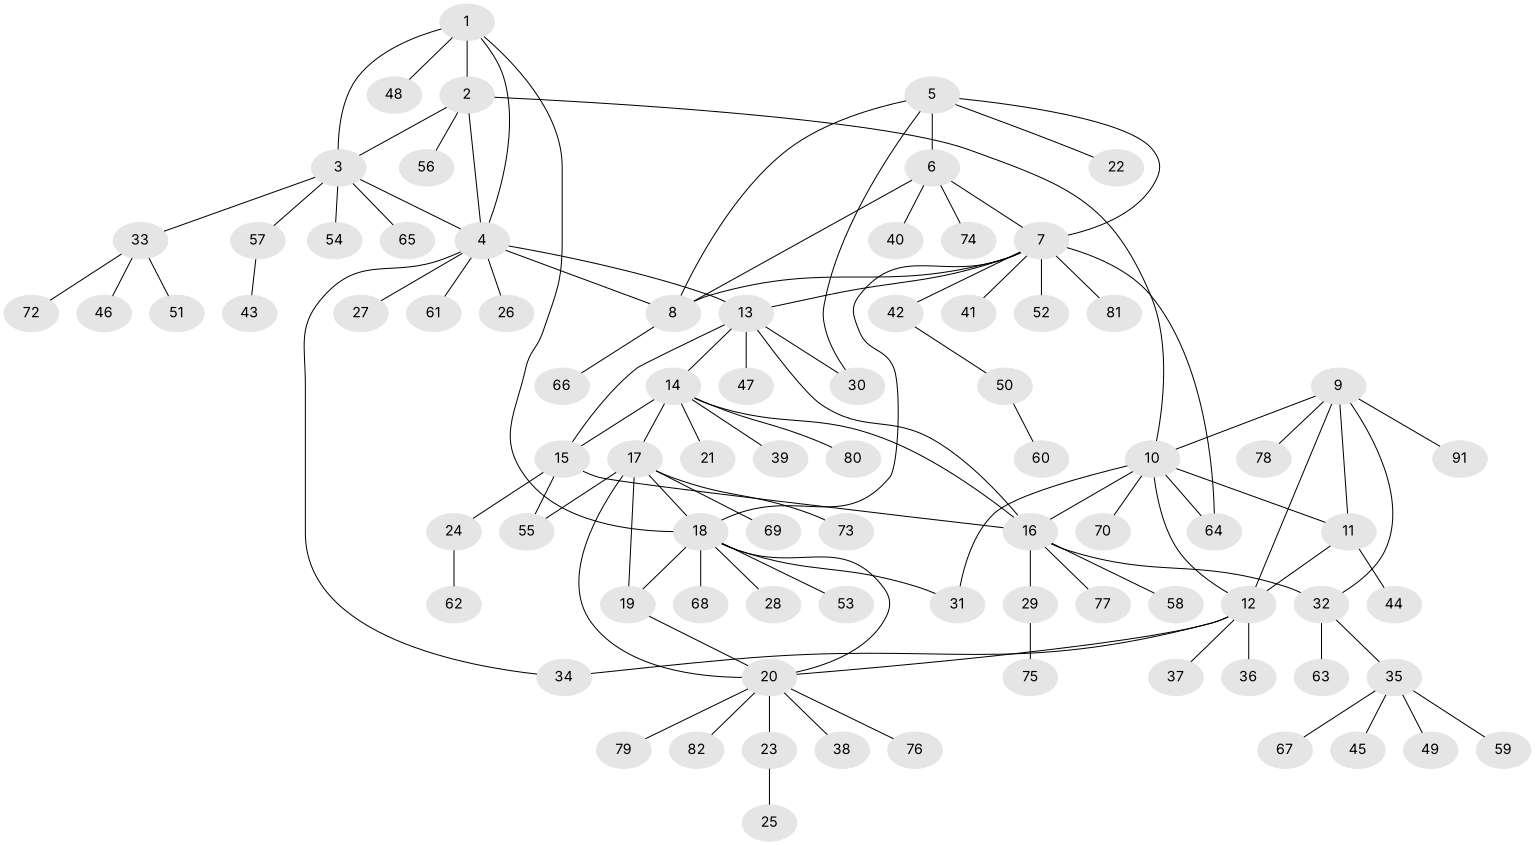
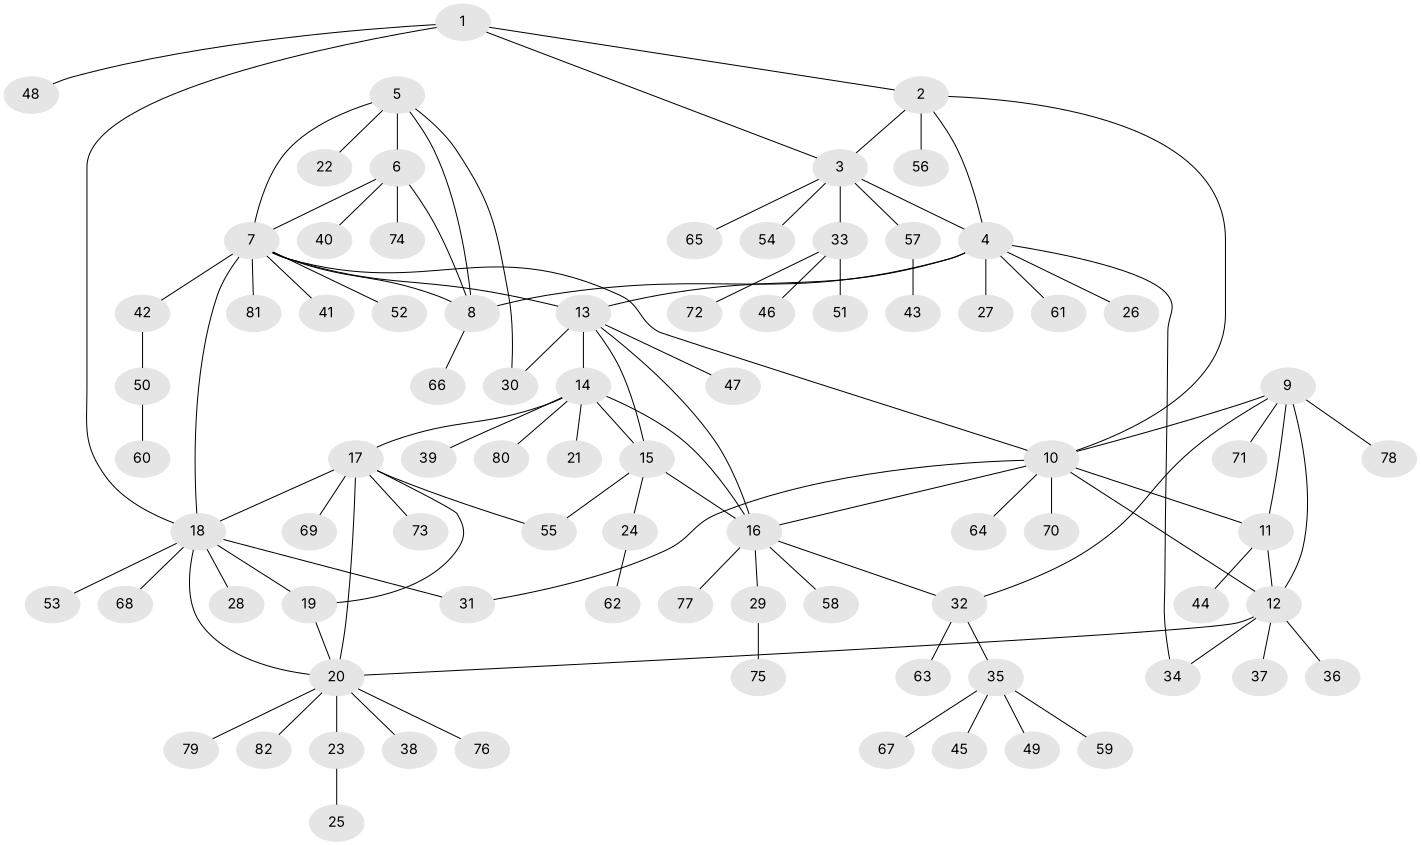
(509, 128) -> none
(1184, 353) -> (650, 326)
(1460, 459) -> (1240, 459)
